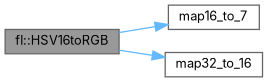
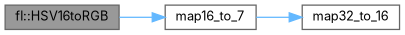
(136, 53) -> (273, 17)
